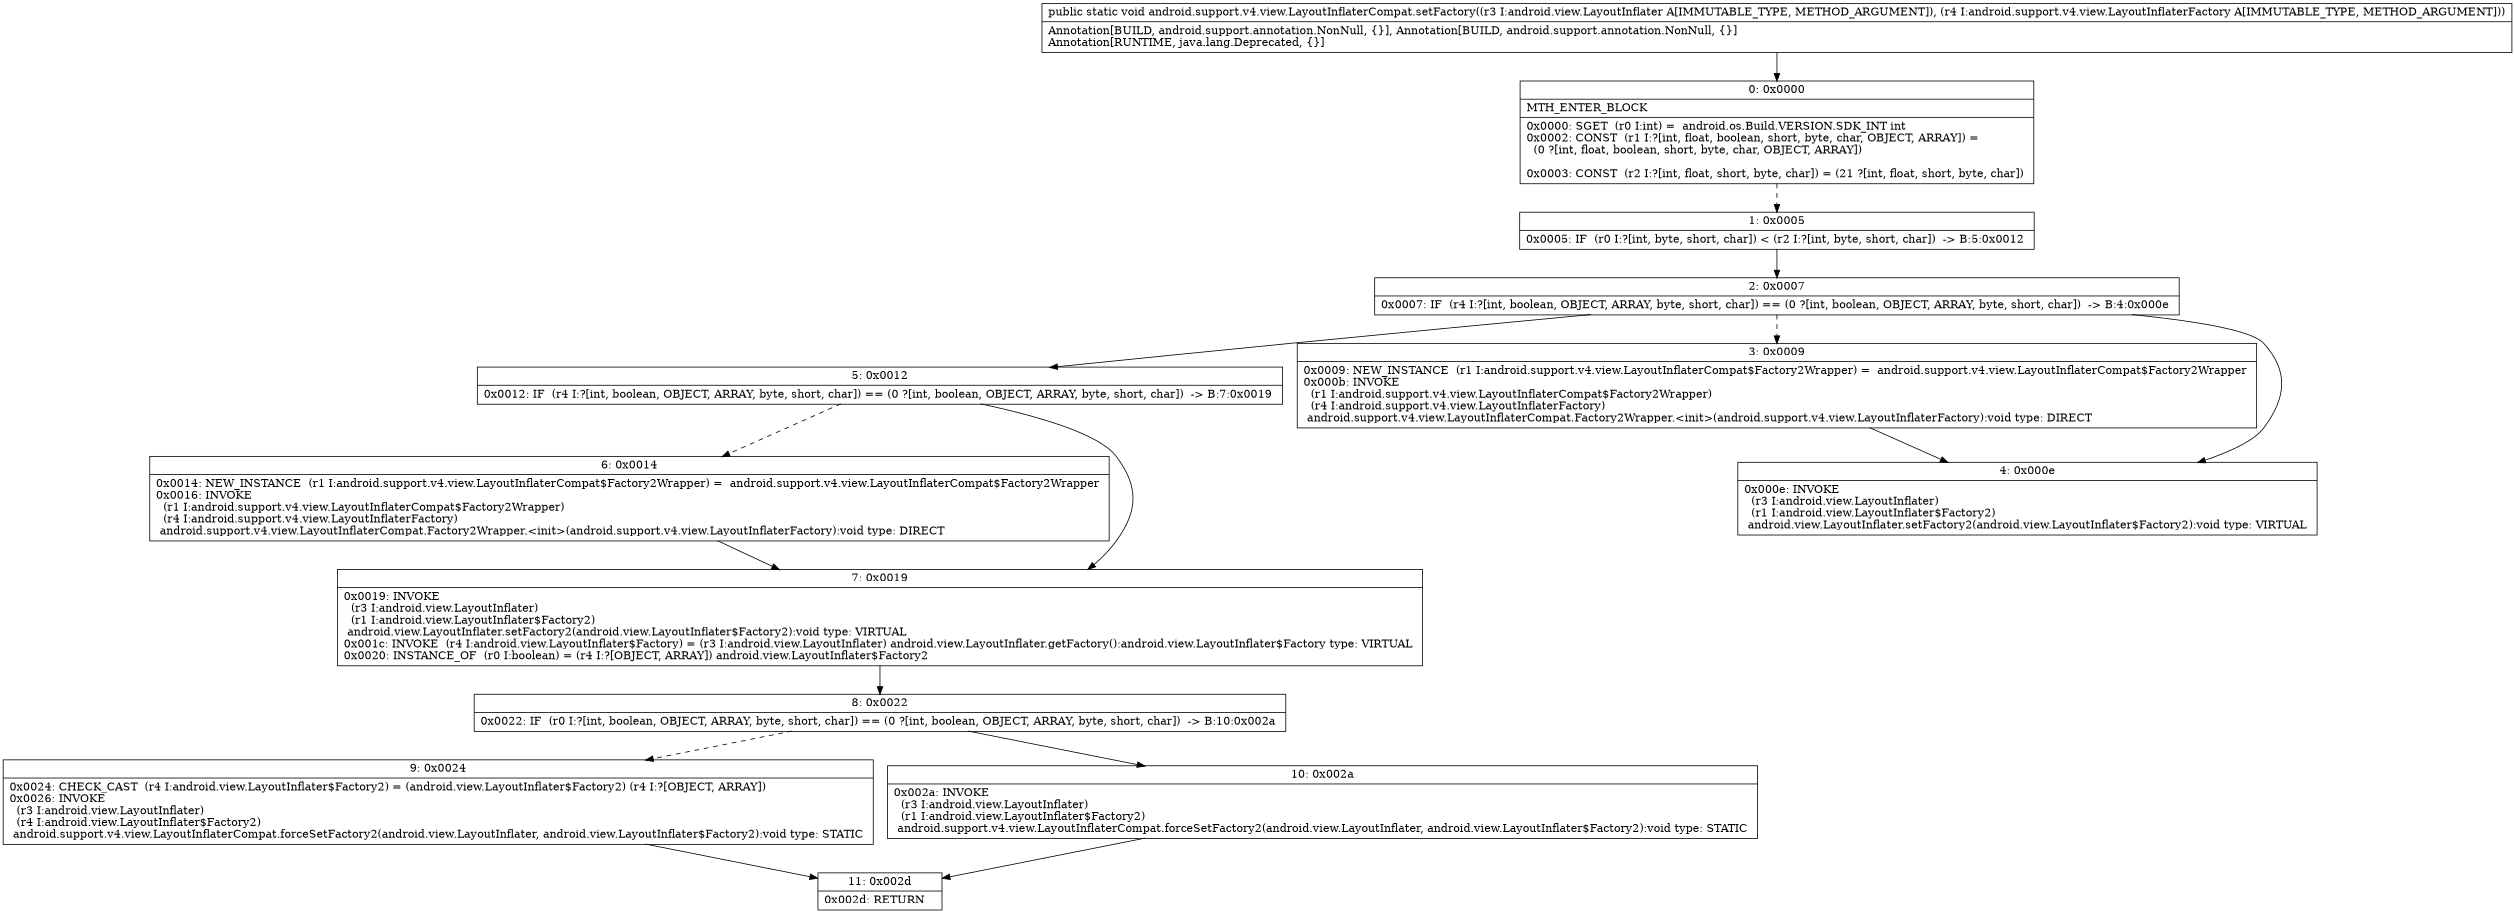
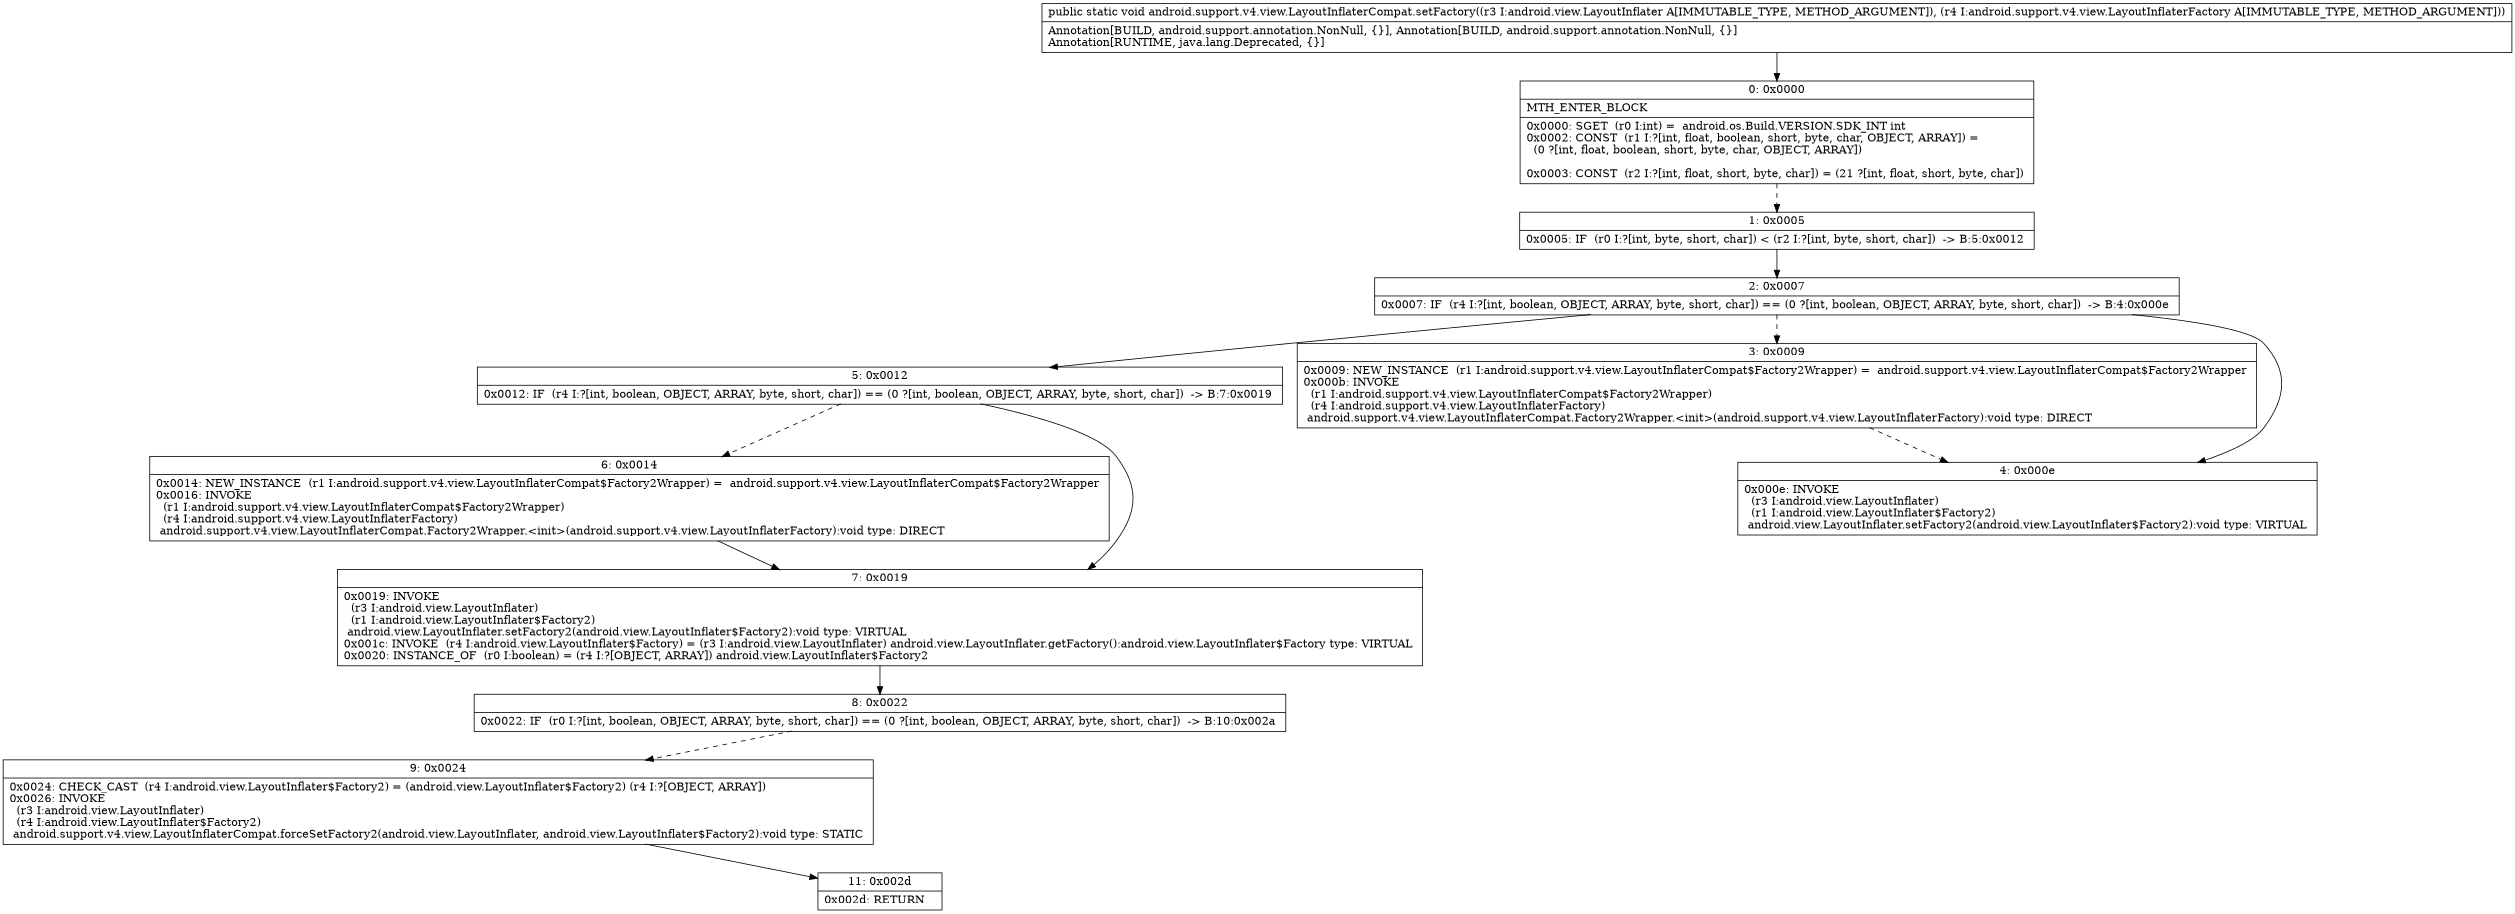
(1905, 443) -> (1905, 443)
(1323, 802) -> none
